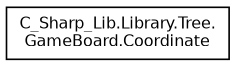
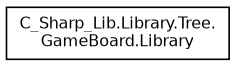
(118, 33) -> (118, 33)
